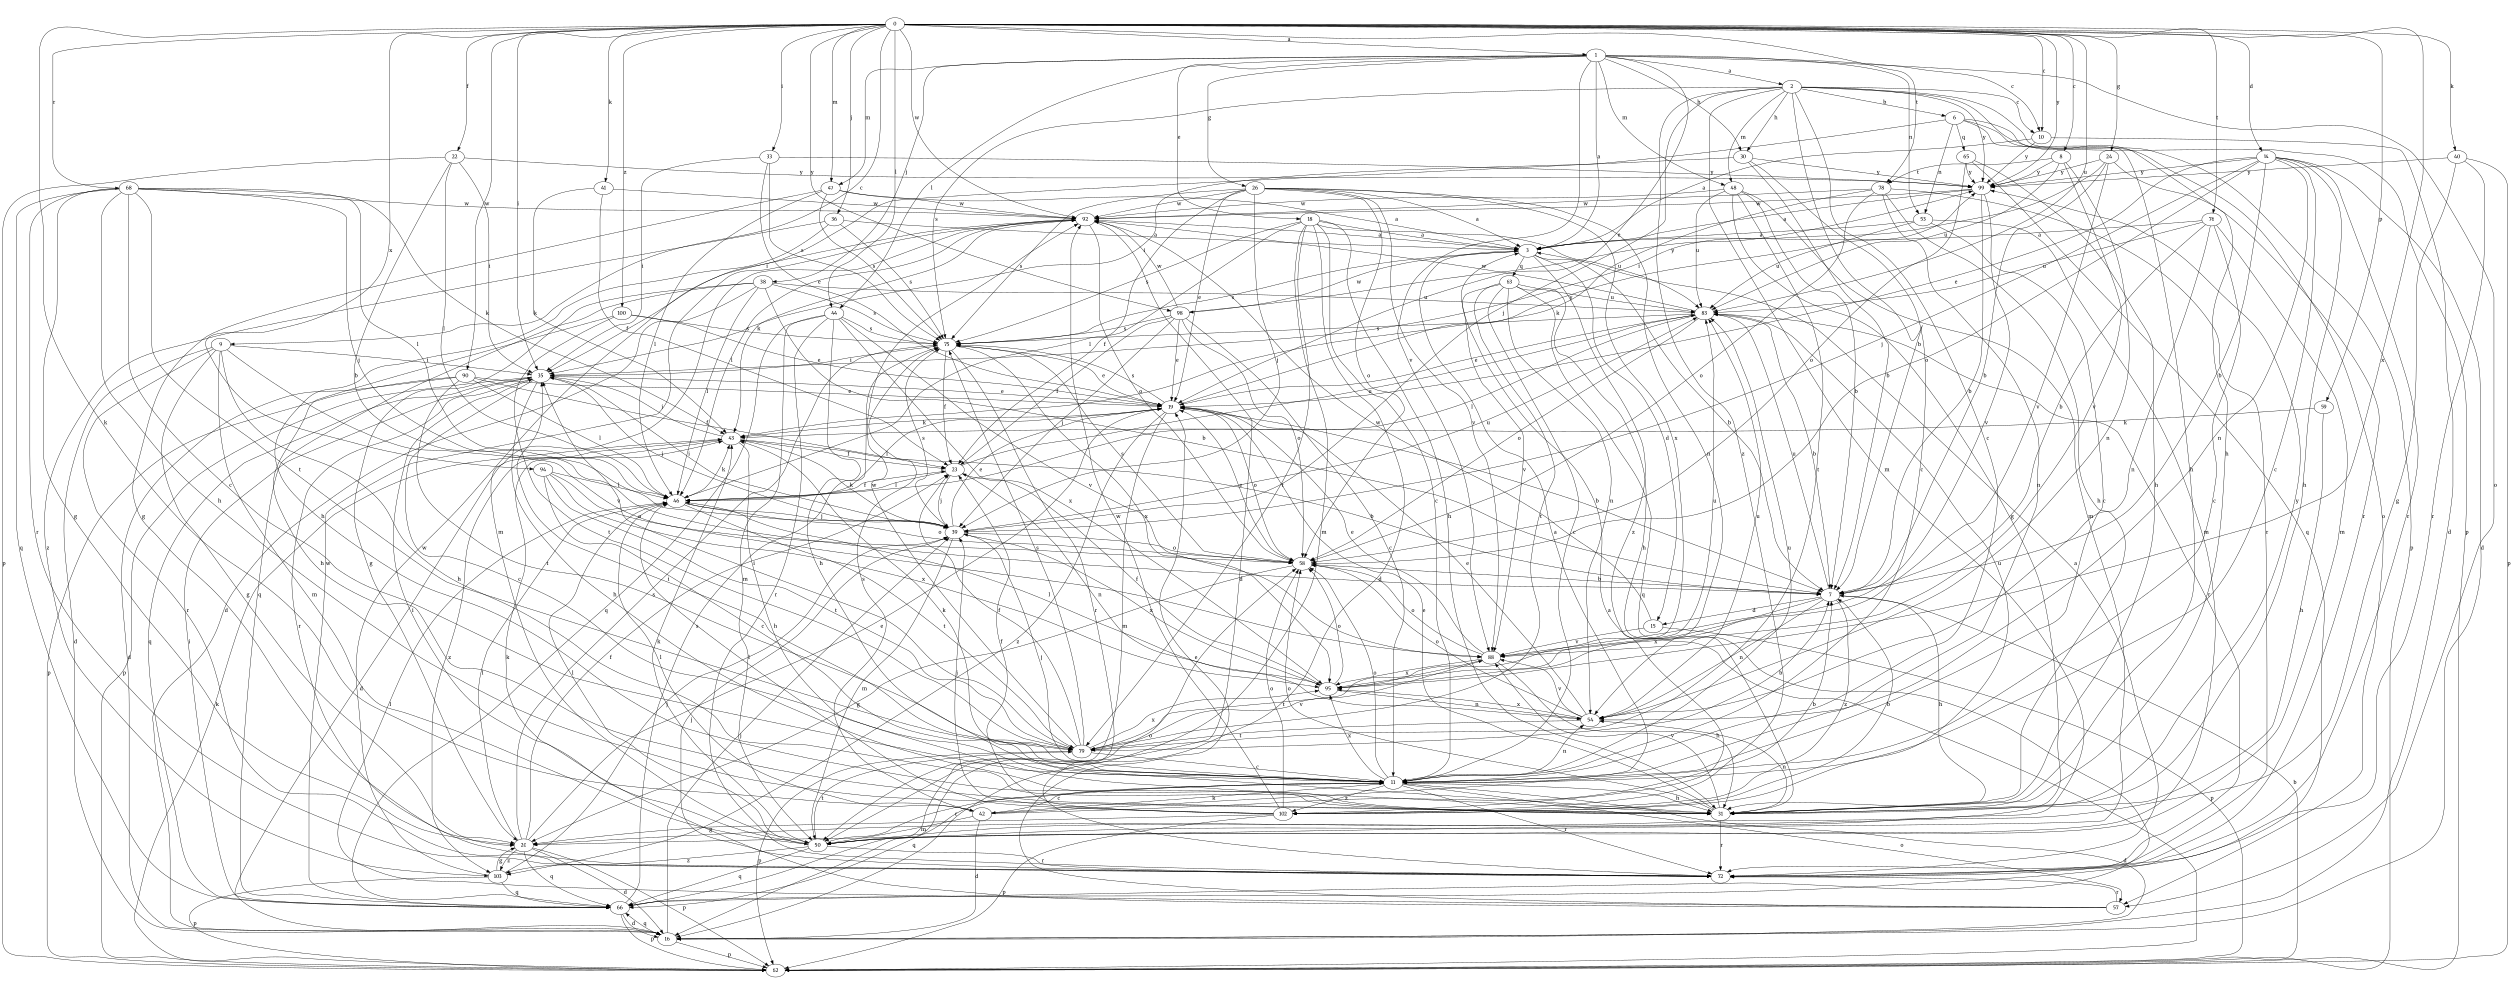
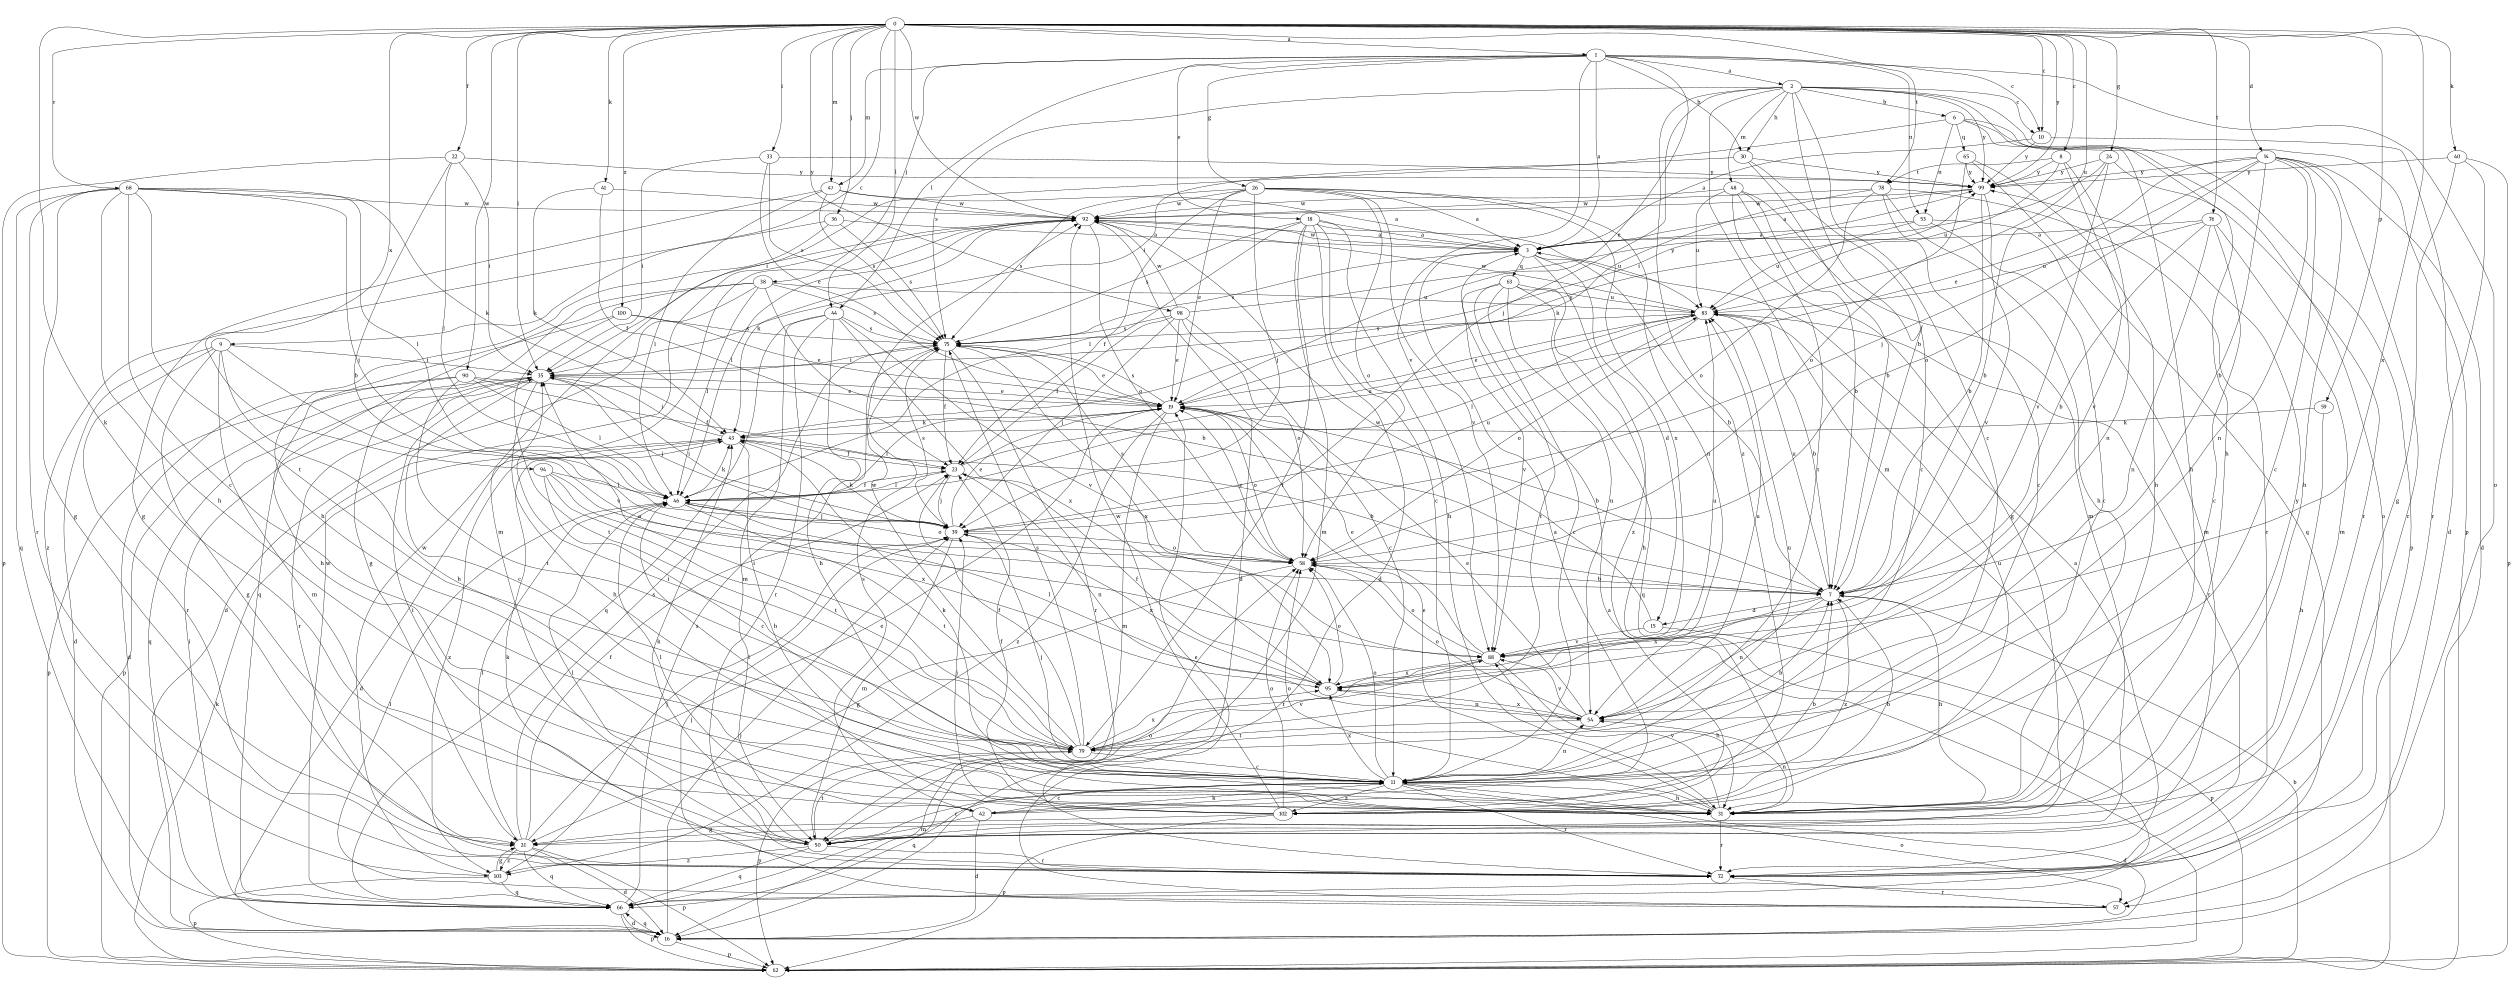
(1640, 141) -> none
(1355, 277) -> (1308, 237)
(2039, 485) -> (2039, 485)
(1930, 878) -> (1916, 892)
